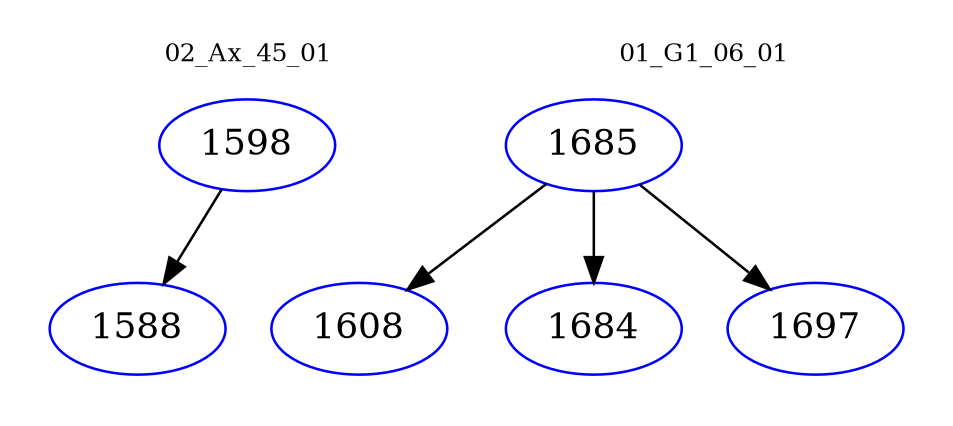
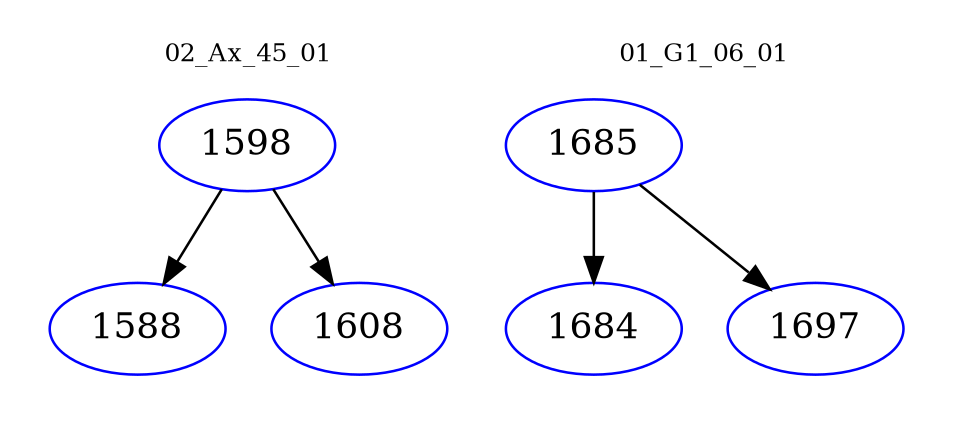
(502, 217) -> (296, 225)
